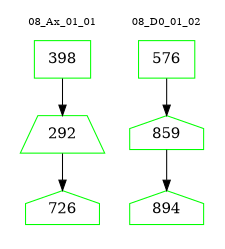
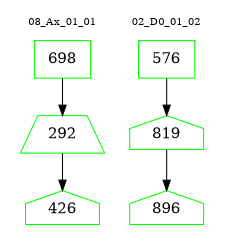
(167, 22) -> (167, 22)
(63, 59) -> (63, 59)
(167, 134) -> (167, 134)
(63, 209) -> (63, 209)
(167, 209) -> (167, 209)
